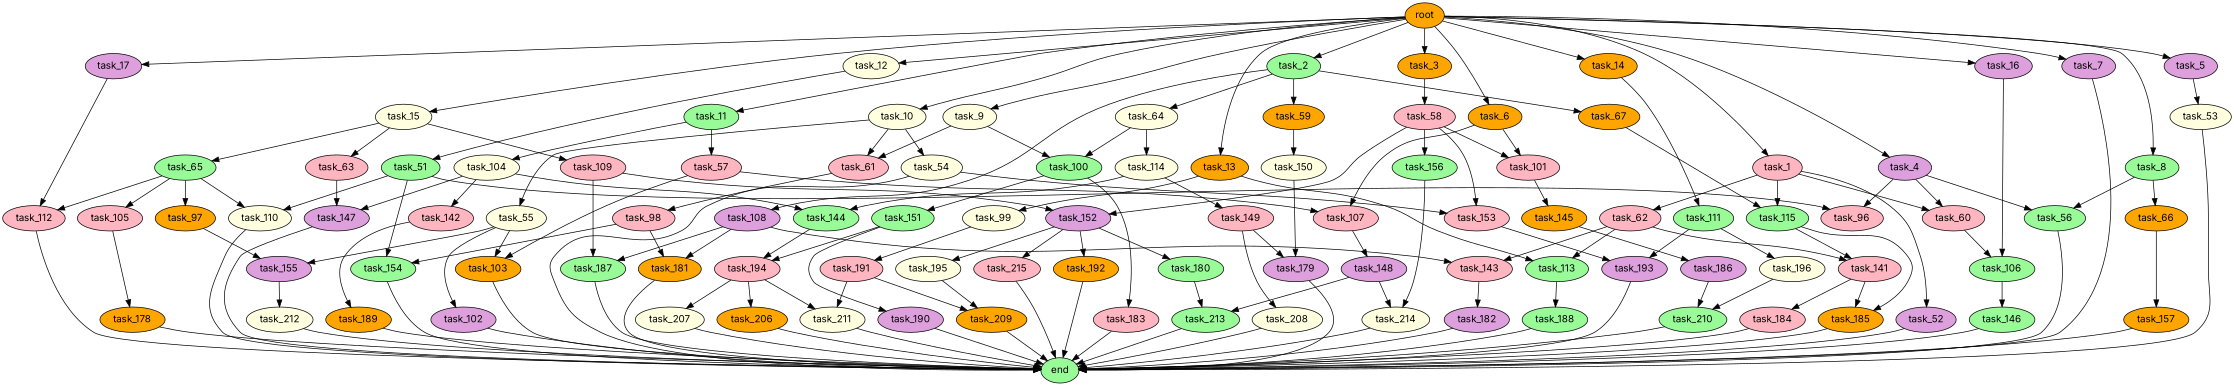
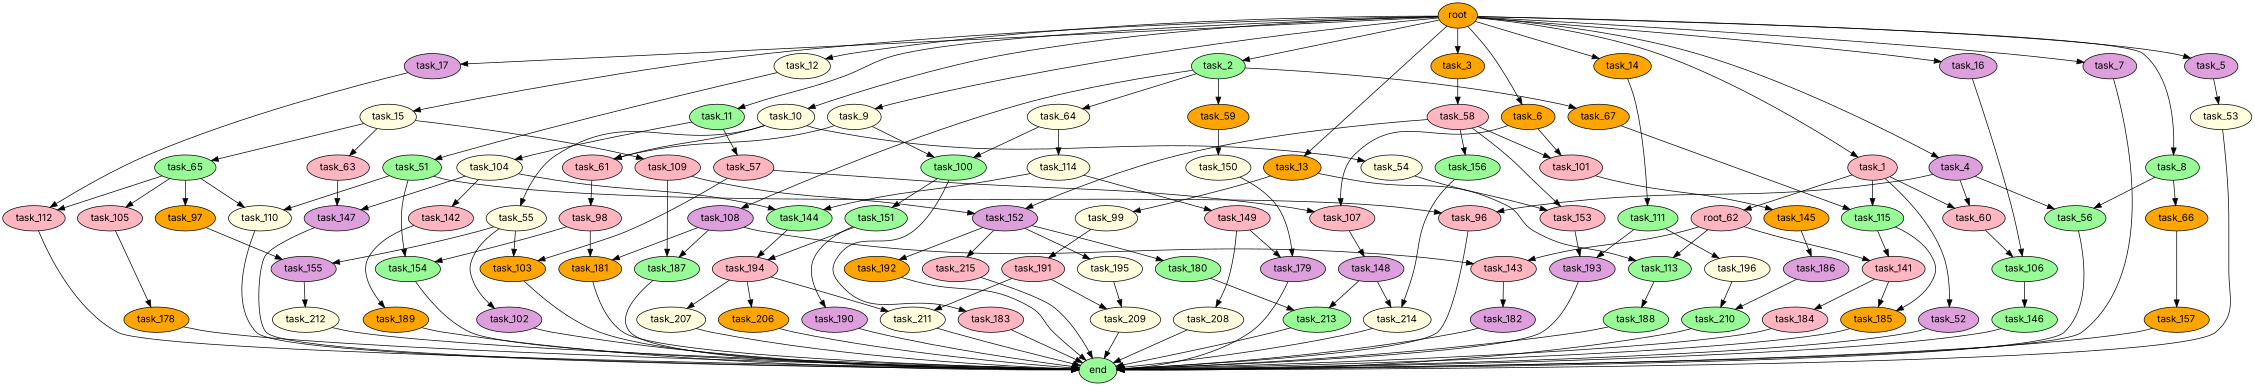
(1630, 218) -> (1721, 218)
(992, 320) -> (1125, 320)
(584, 323) -> (1438, 331)
